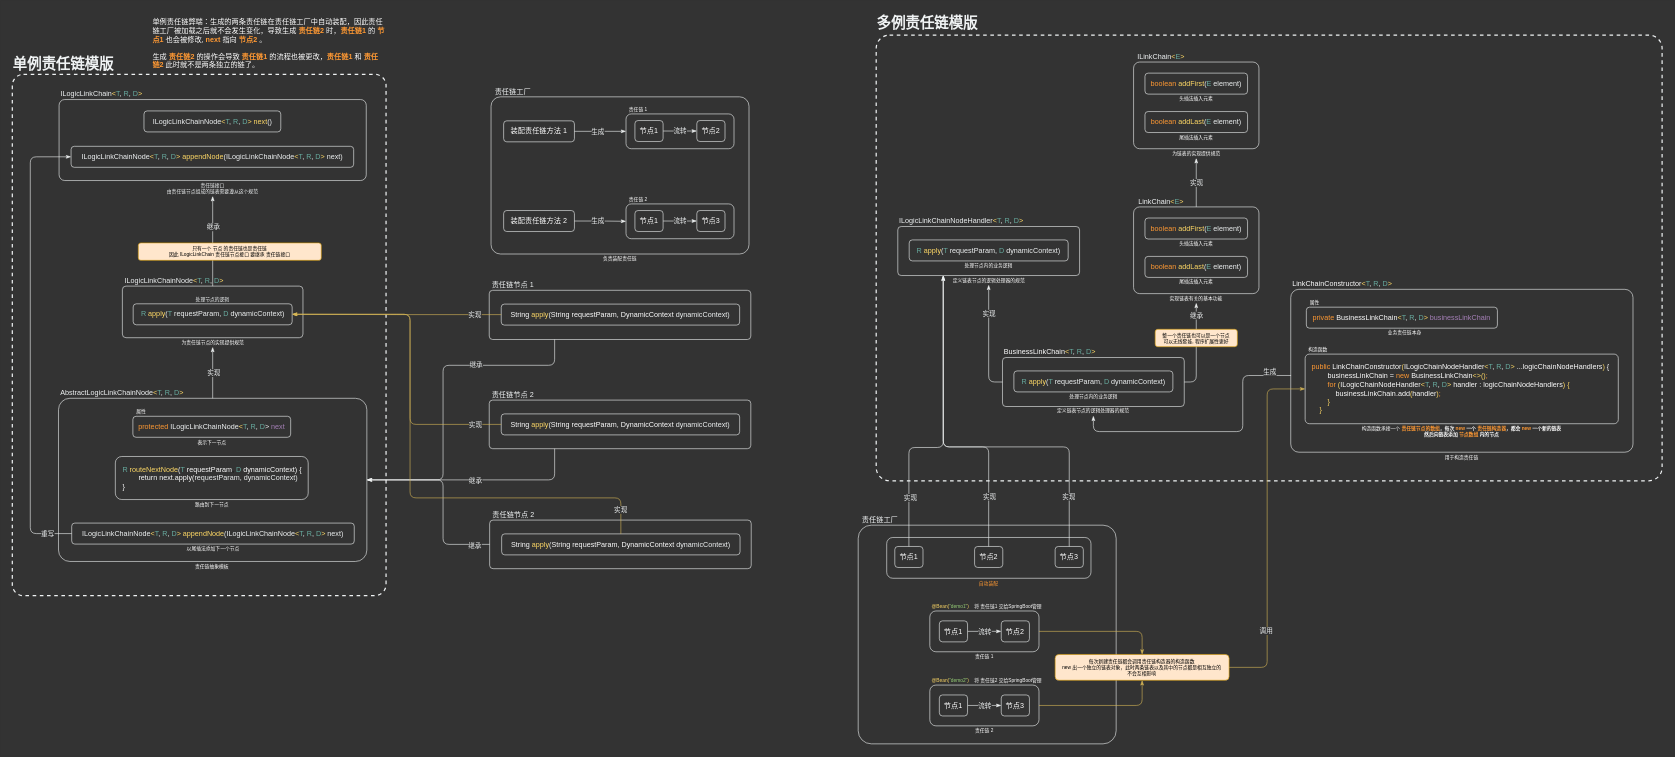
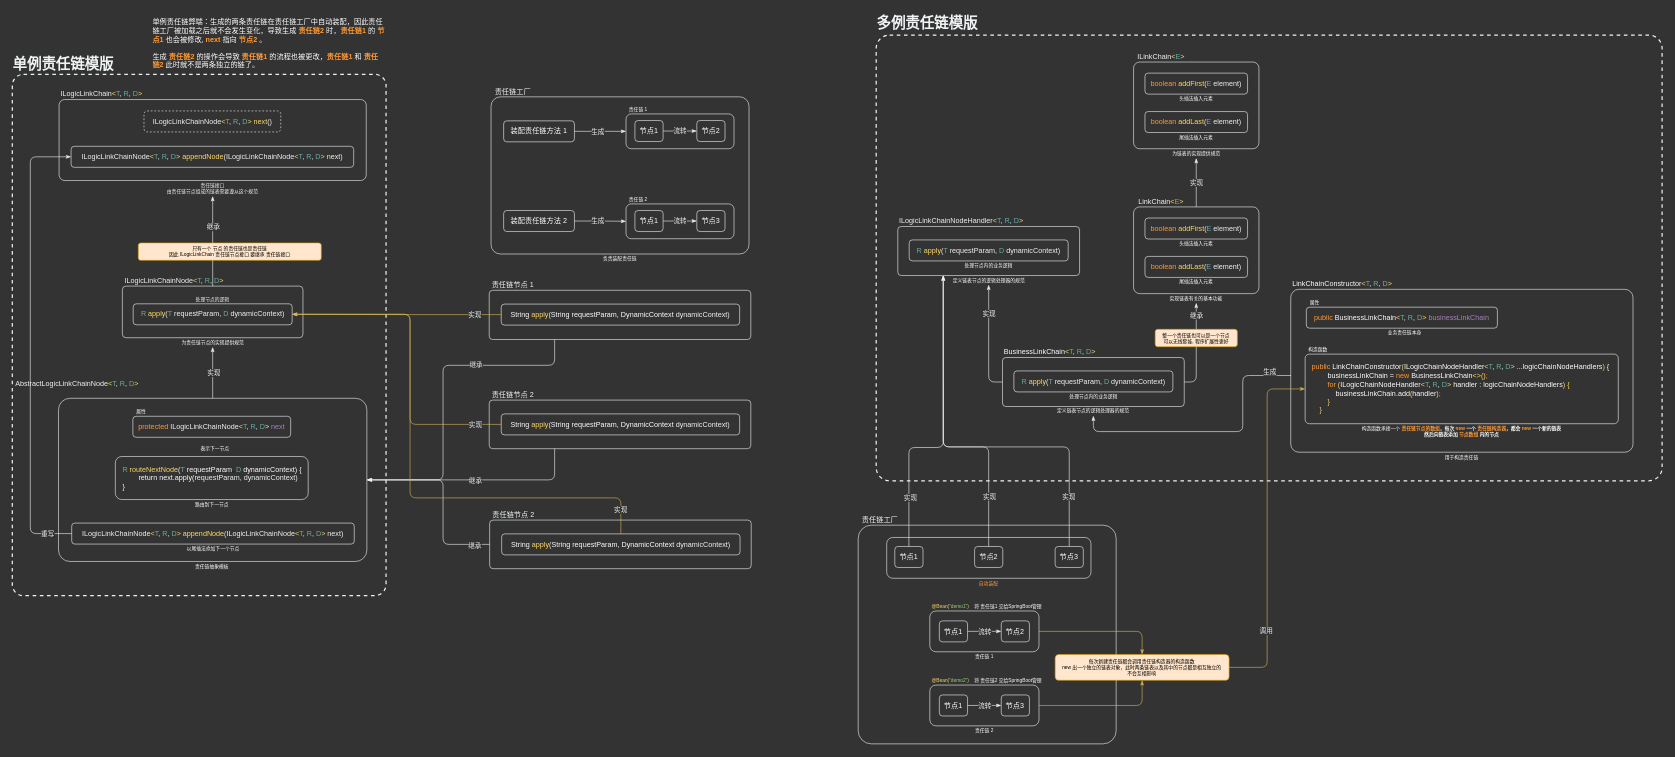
(212, 121) -> (212, 121)
(1402, 318) -> (1402, 318)
(122, 393) -> (77, 384)
(212, 442) -> (215, 448)
